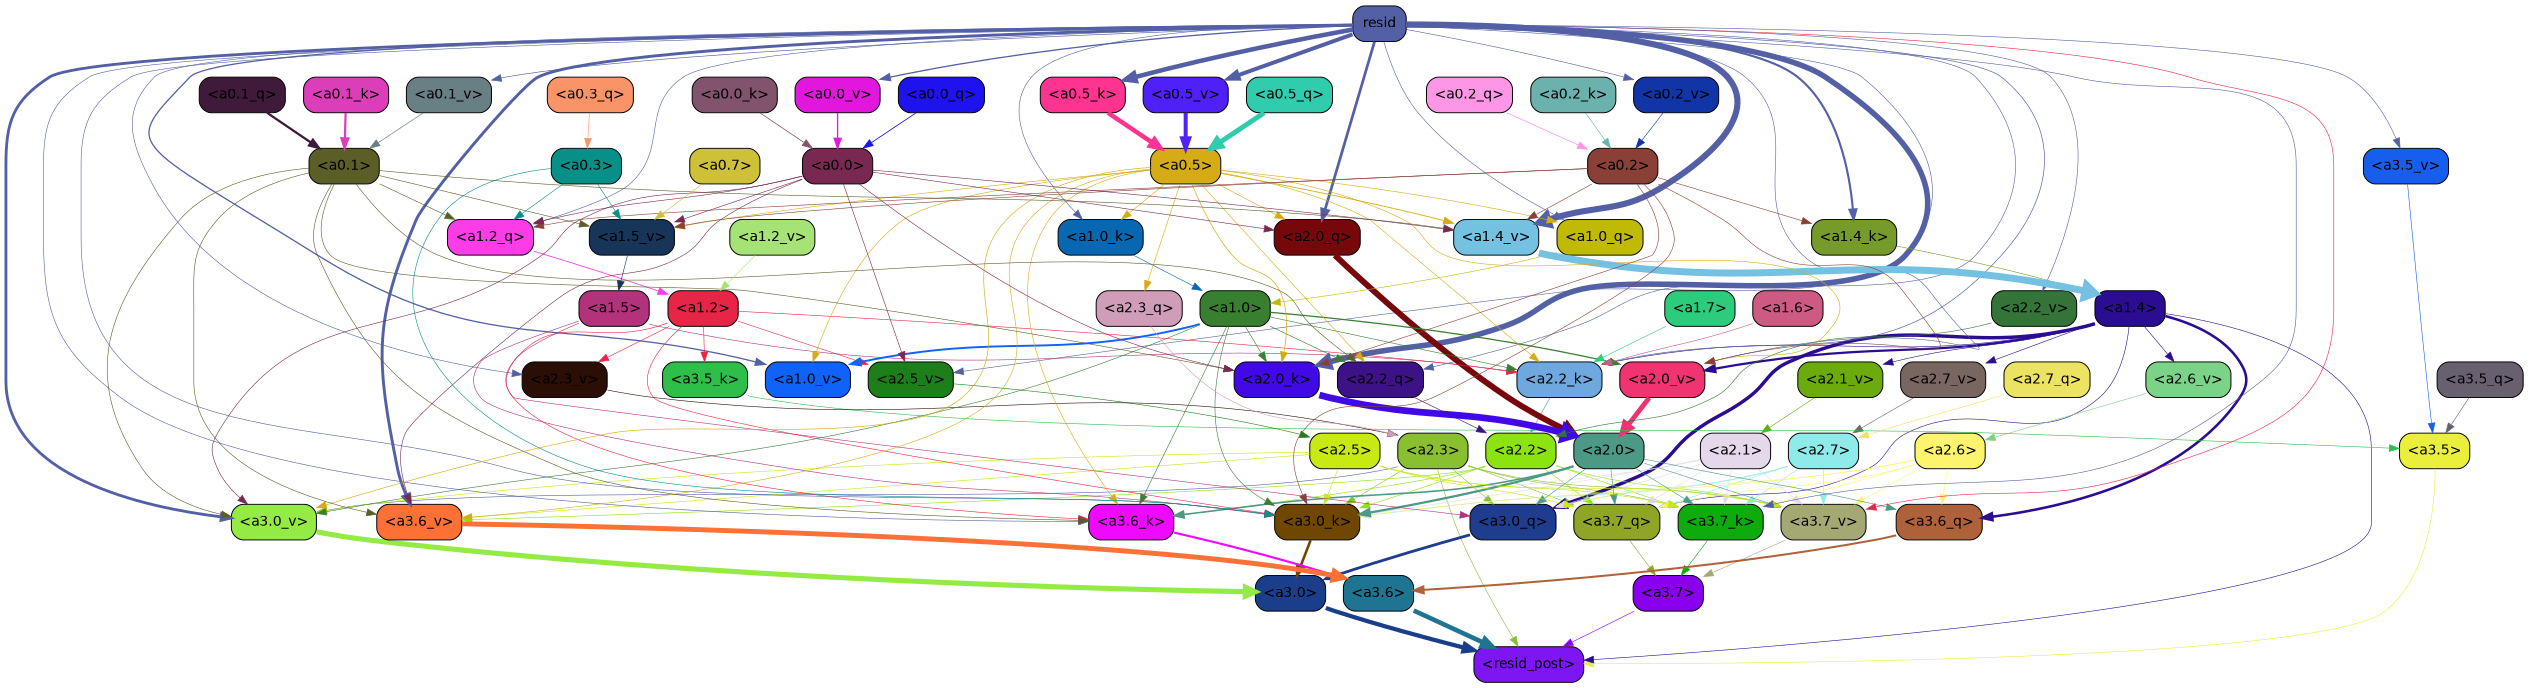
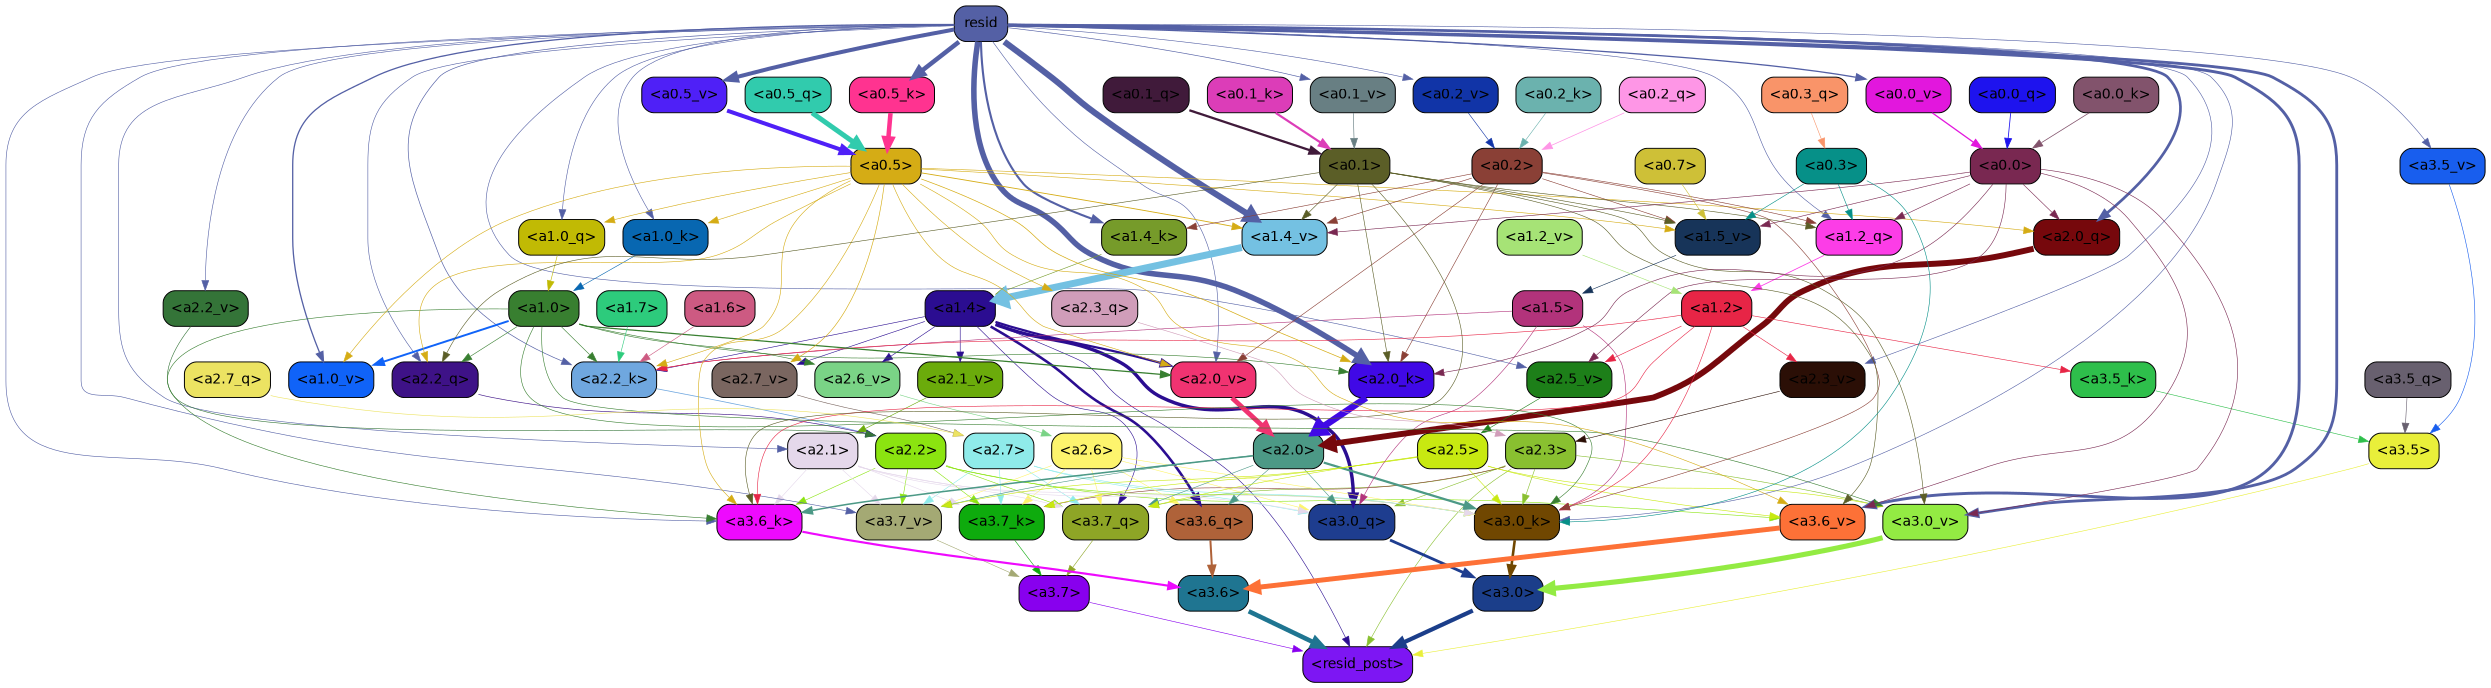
(2192, 78) -> (81, 200)
(2201, 88) -> (120, 158)
none -> (692, 345)
(816, 429) -> (860, 280)
(1660, 484) -> none
(1568, 487) -> (1280, 489)
(1619, 488) -> none
(621, 495) -> (1747, 479)
